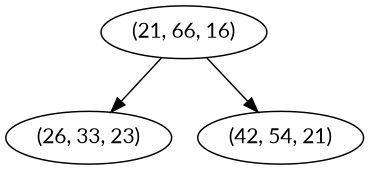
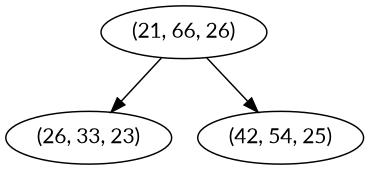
(184, 32) -> (184, 32)
(281, 138) -> (281, 138)
